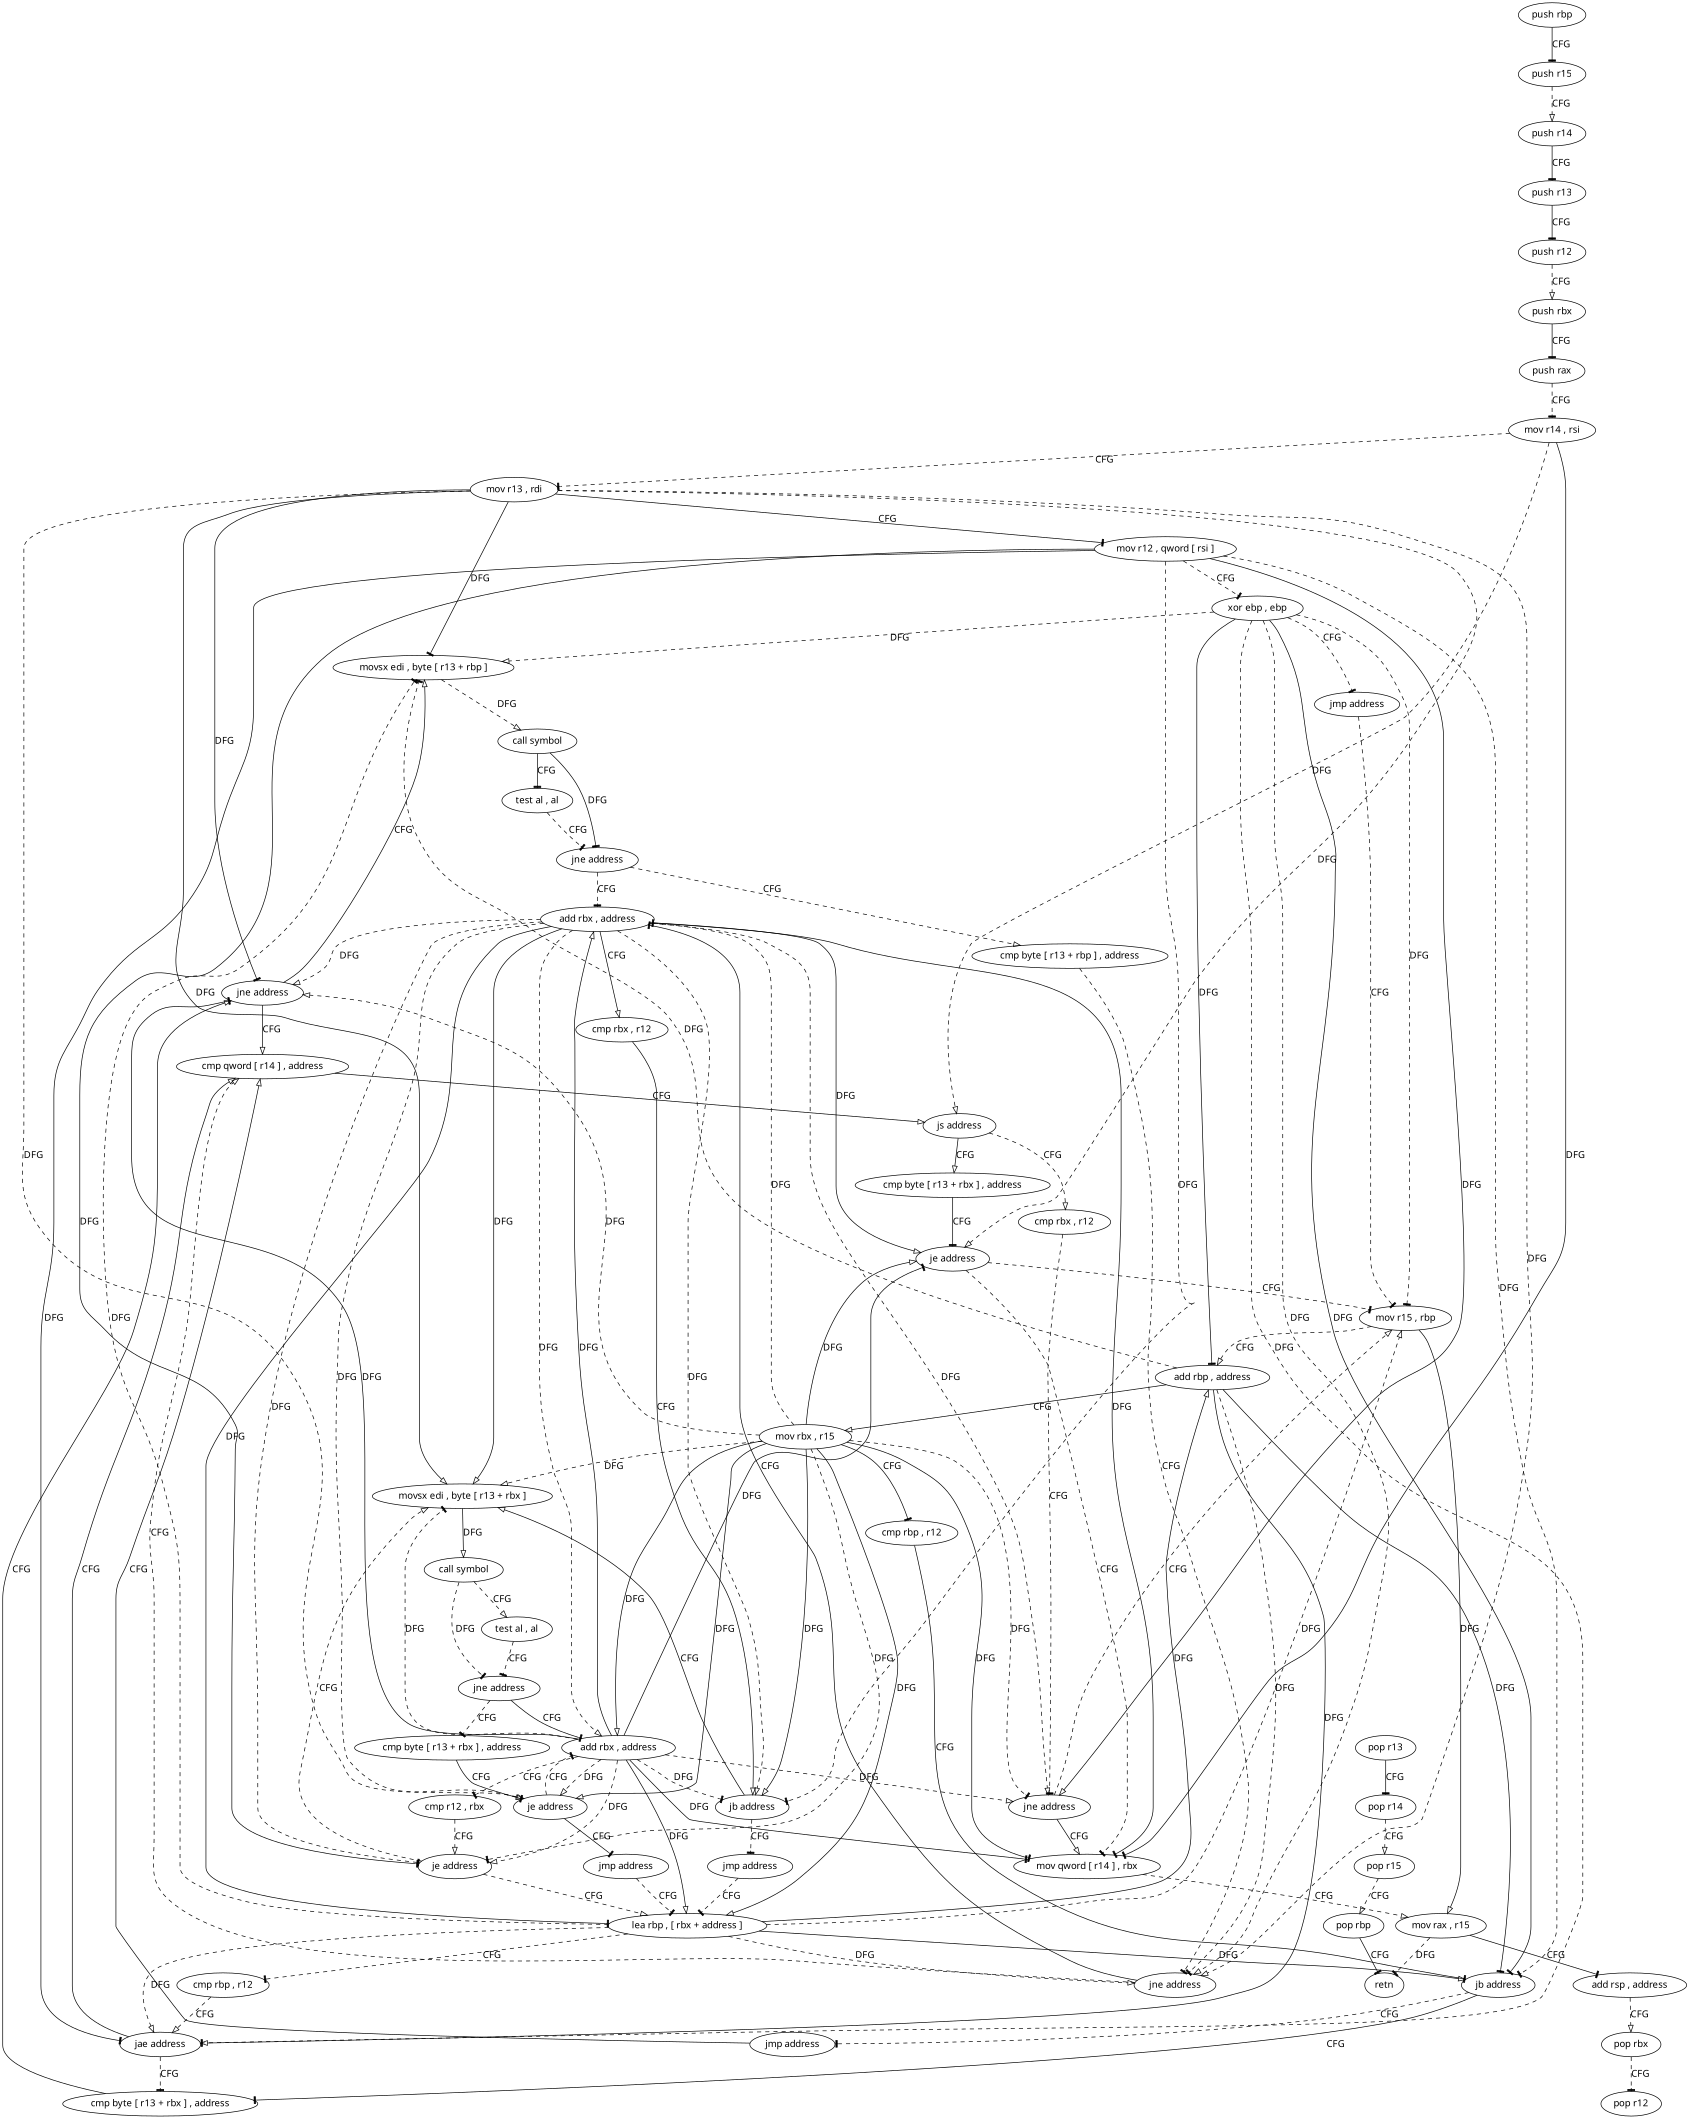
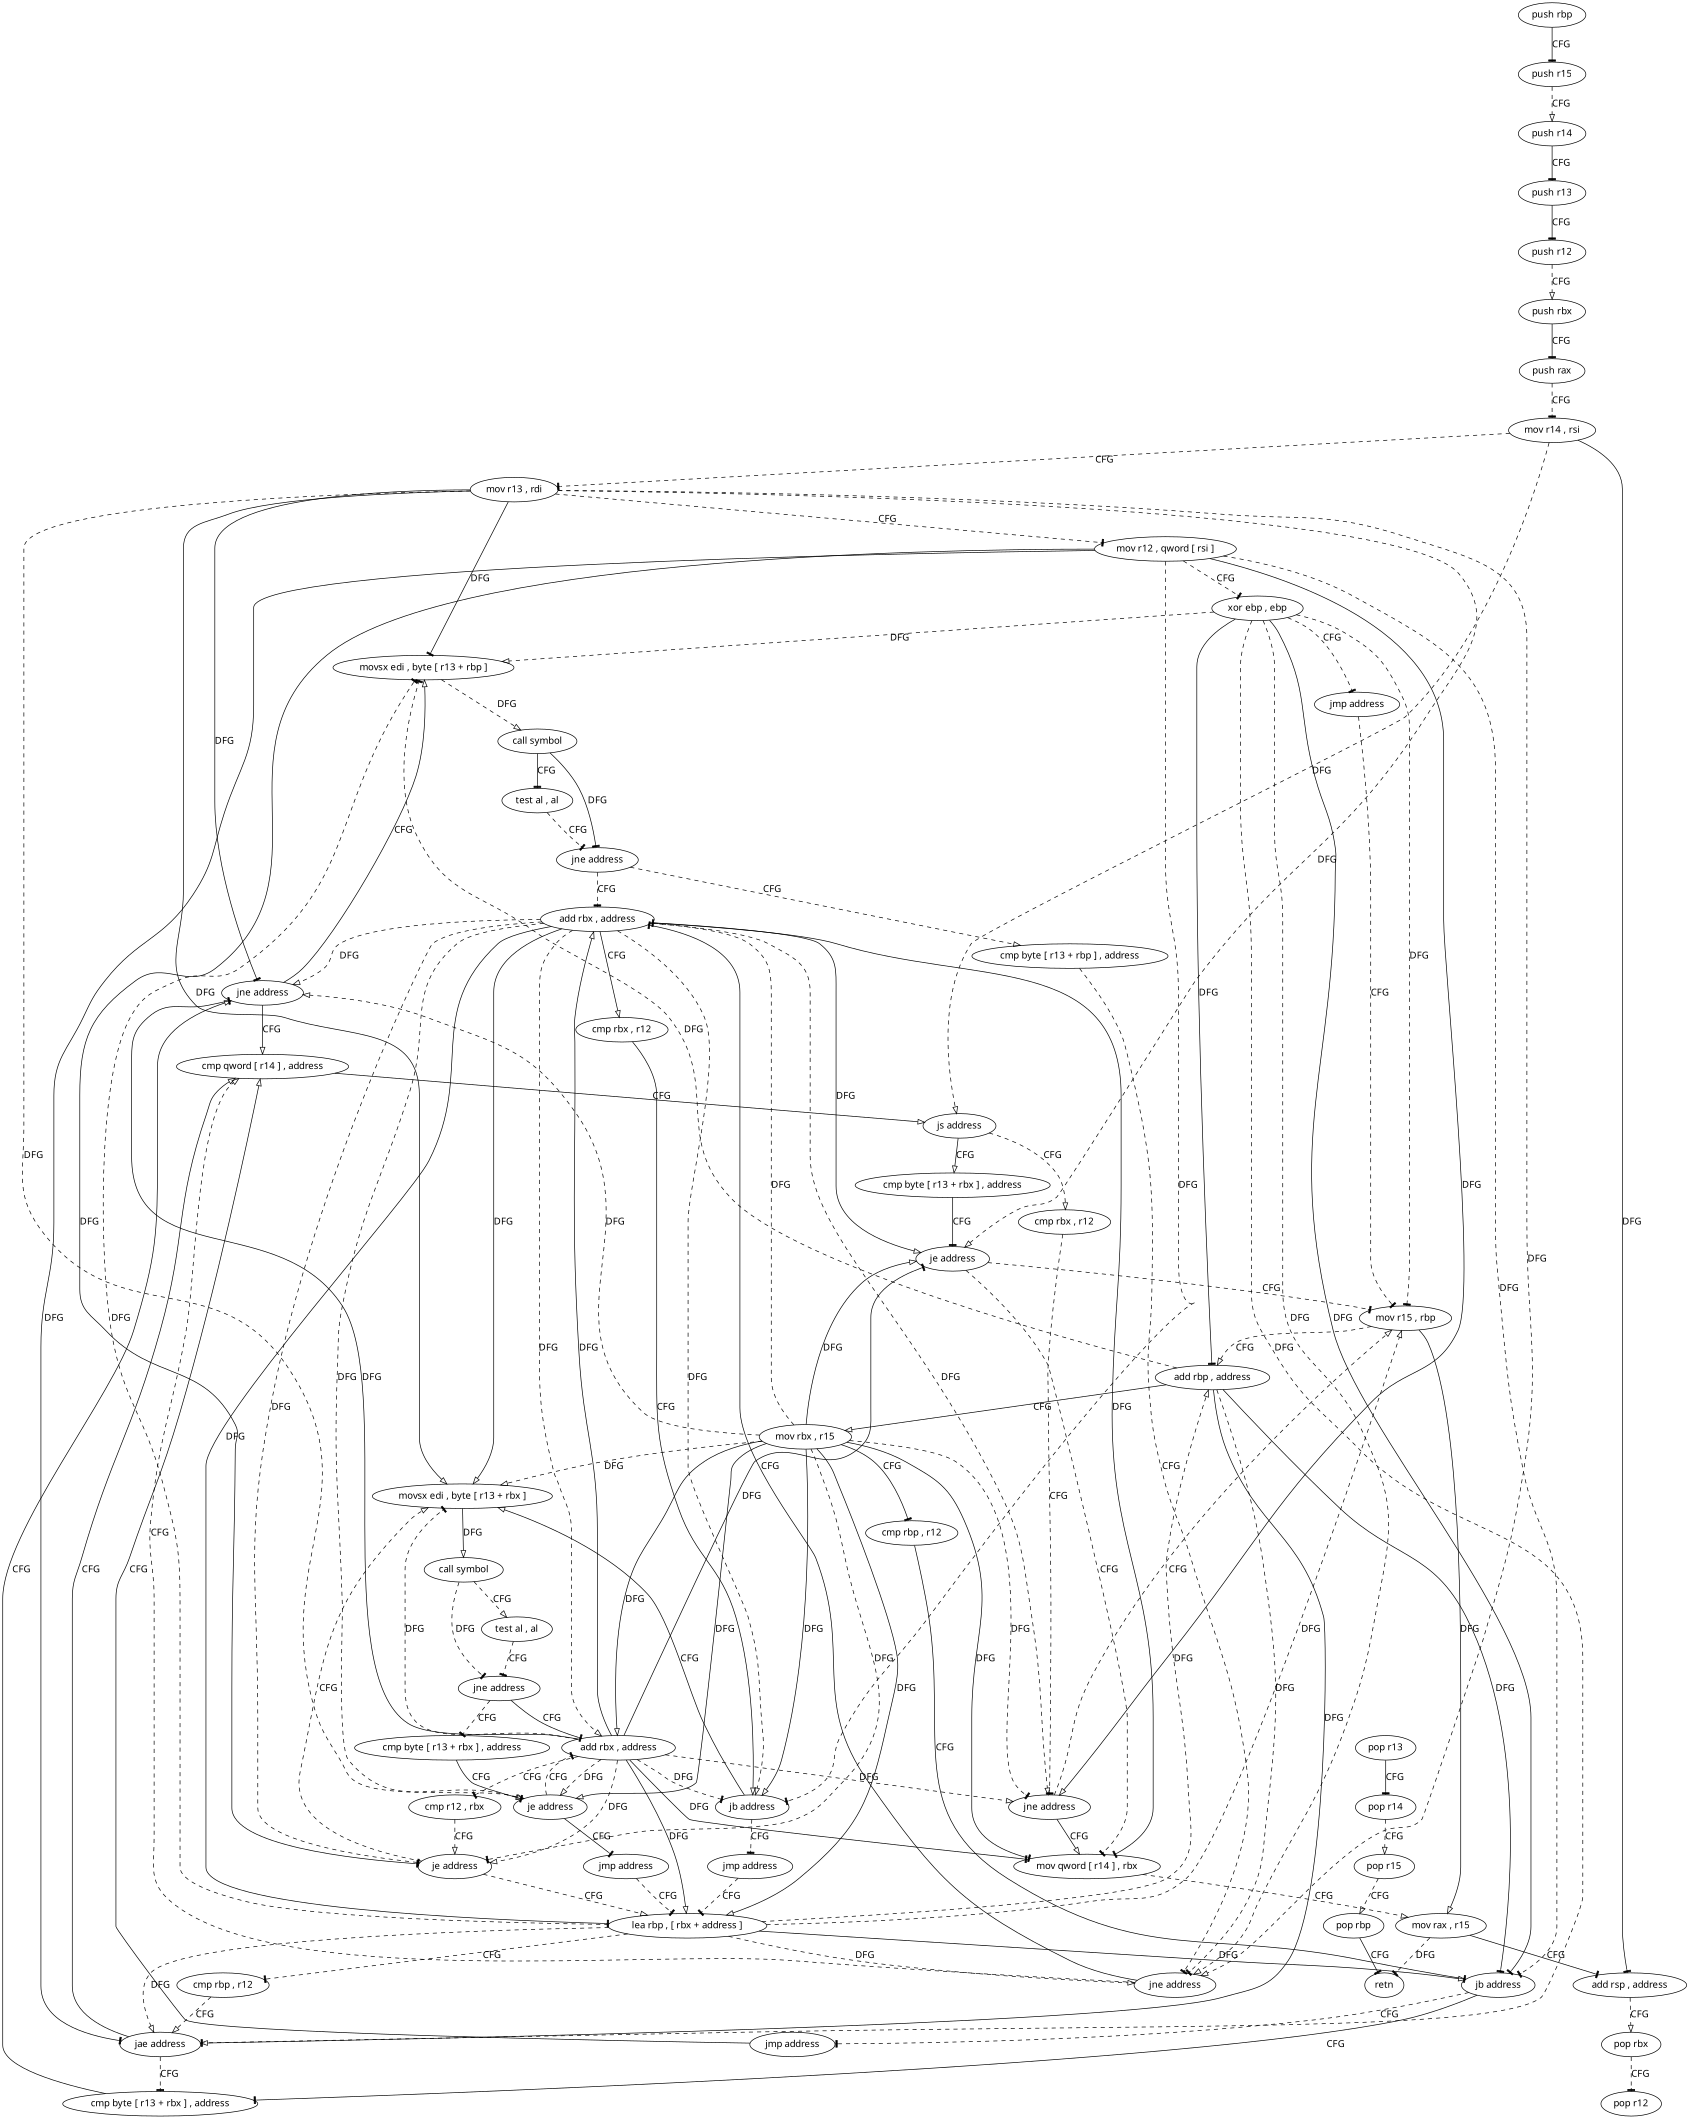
(828, 518) -> (828, 518)
(1566, 1222) -> (1622, 1194)
(1190, 1843) -> (1190, 1843)
